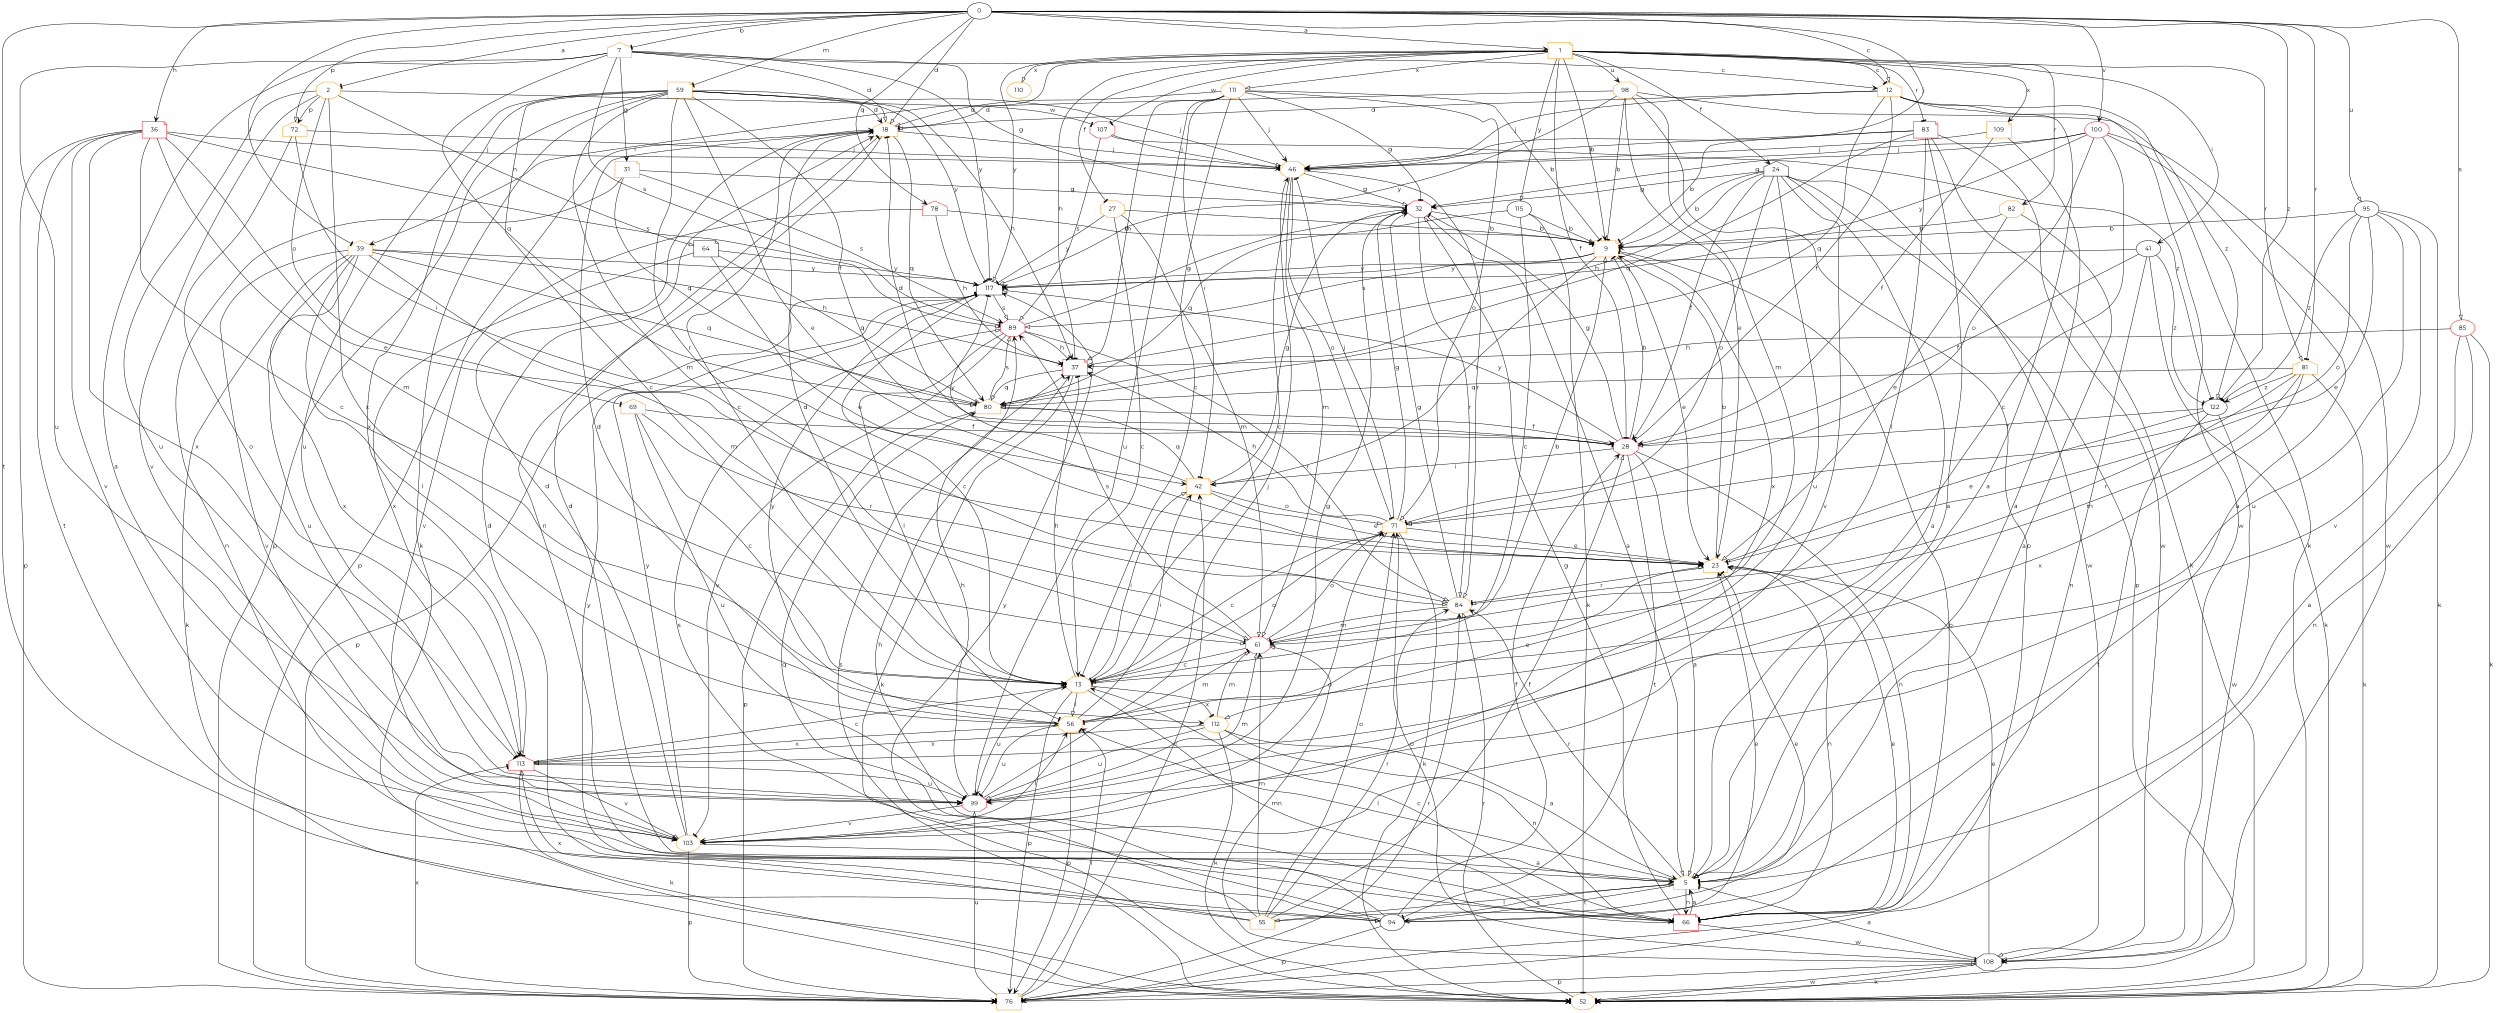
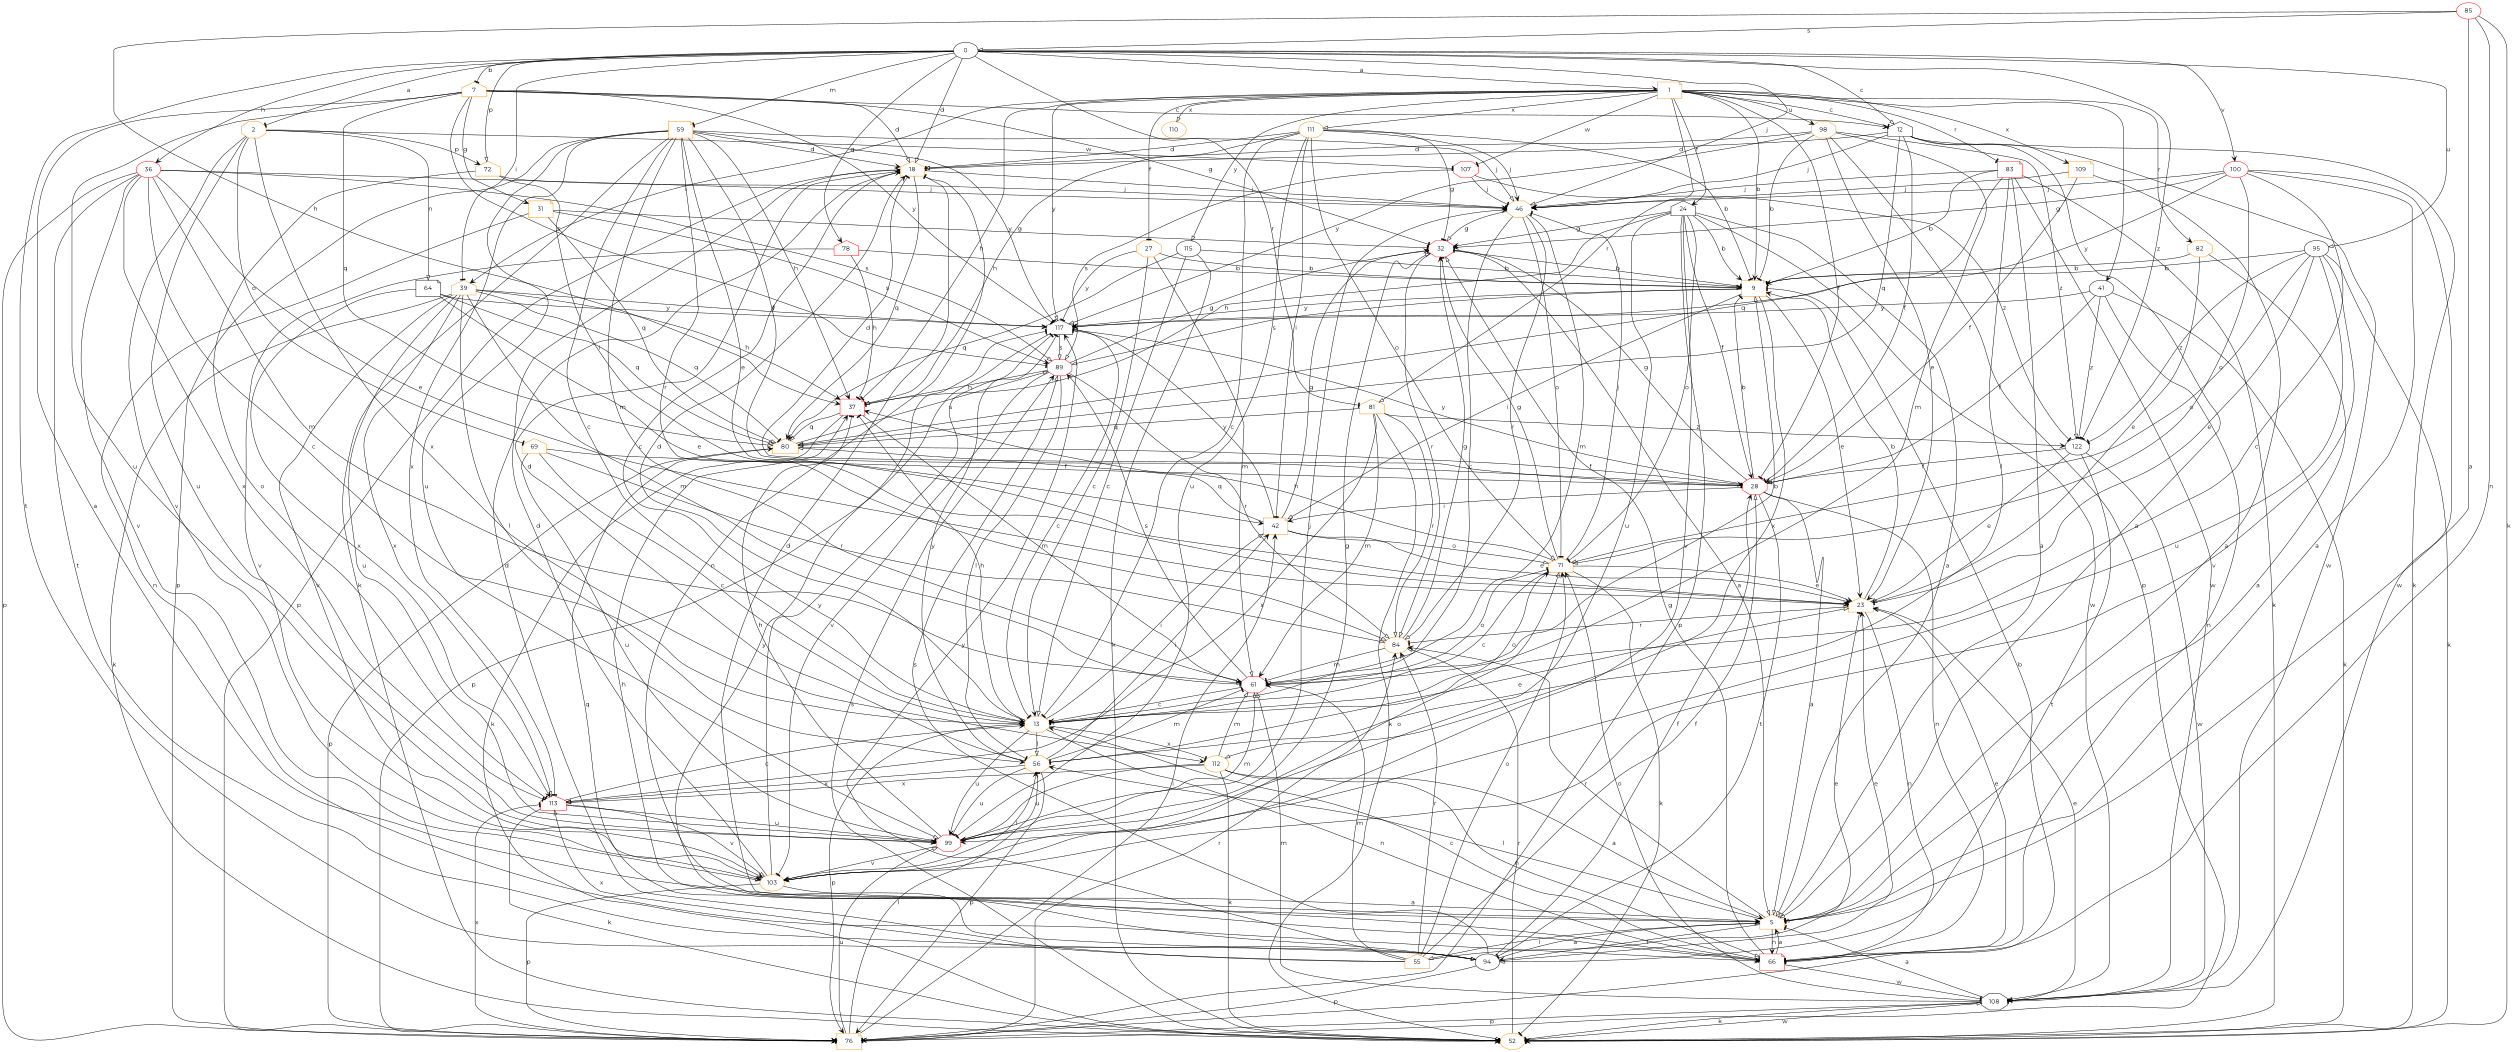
(1867, 16) -> (1720, 31)
(1890, 90) -> (1900, 130)
(154, 130) -> (149, 169)
none -> (1057, 560)
